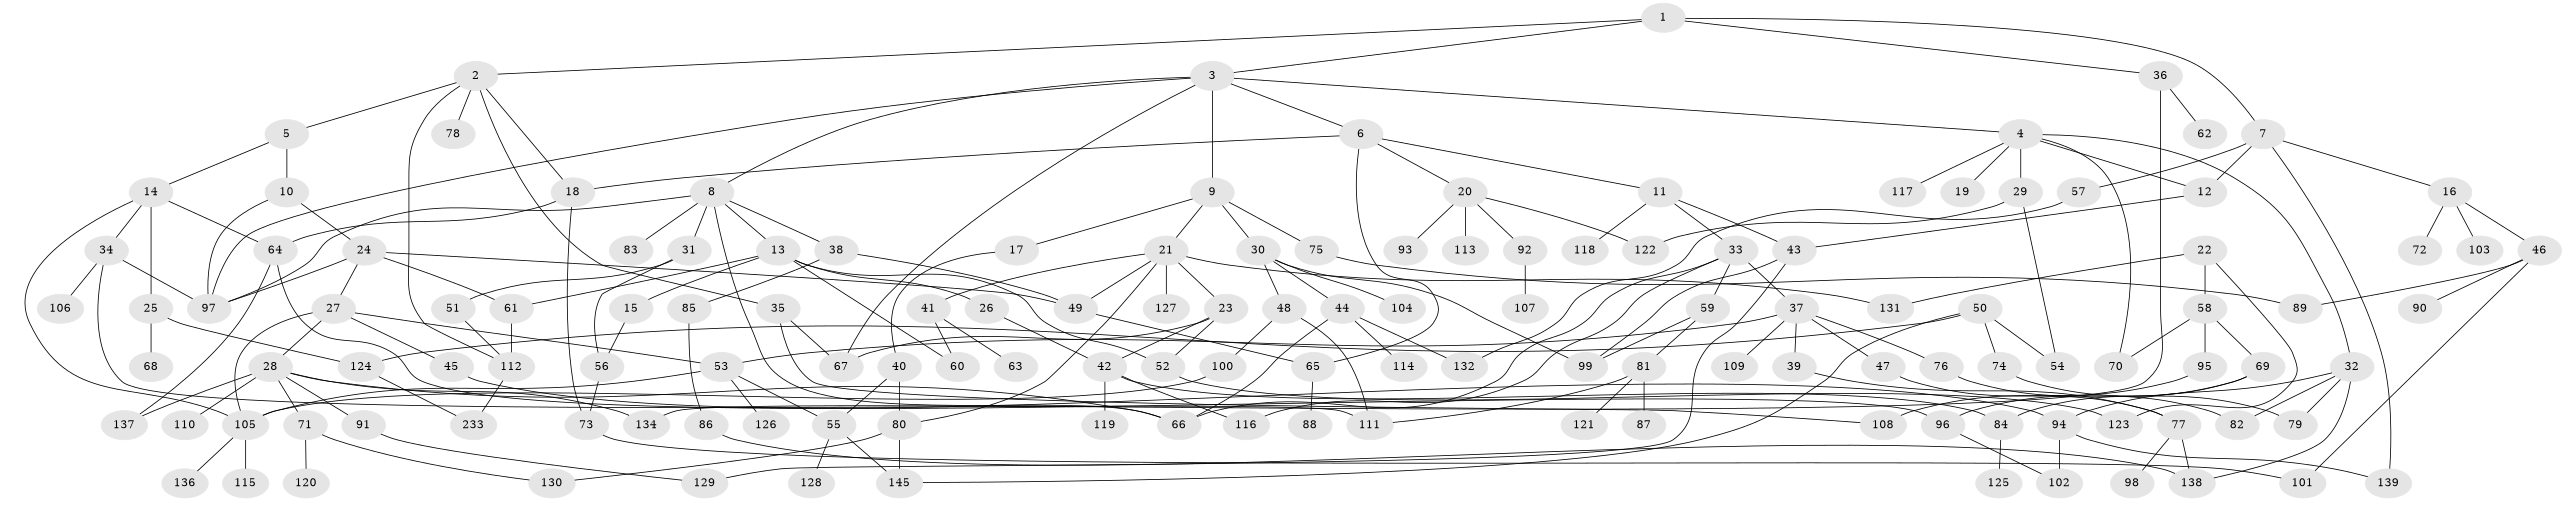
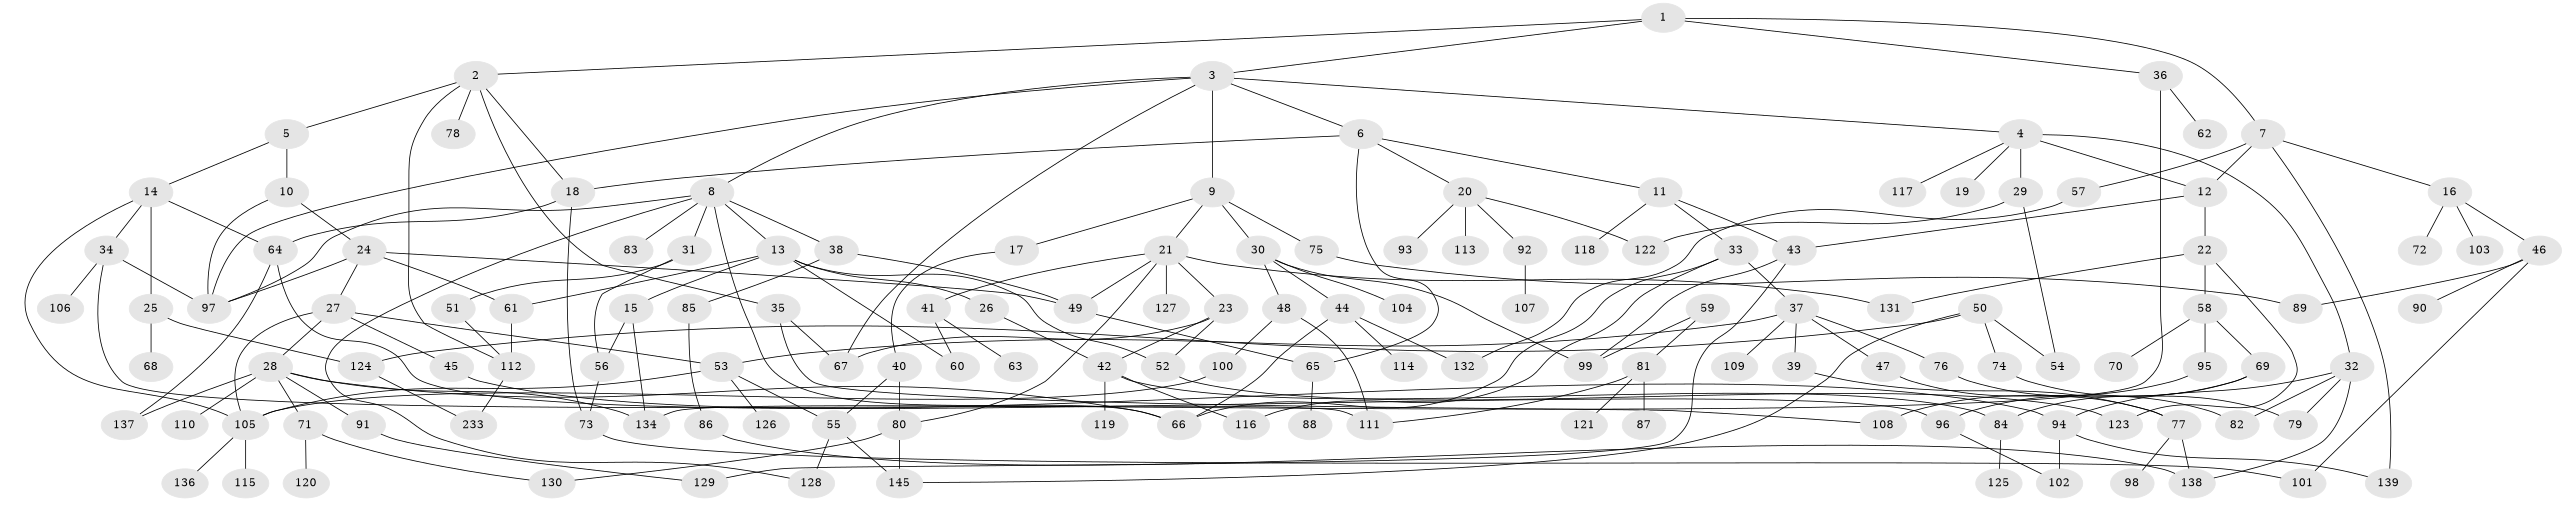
none -> (2205, 222)
(2126, 225) -> none
(1722, 280) -> none
none -> (326, 363)
none -> (639, 367)
